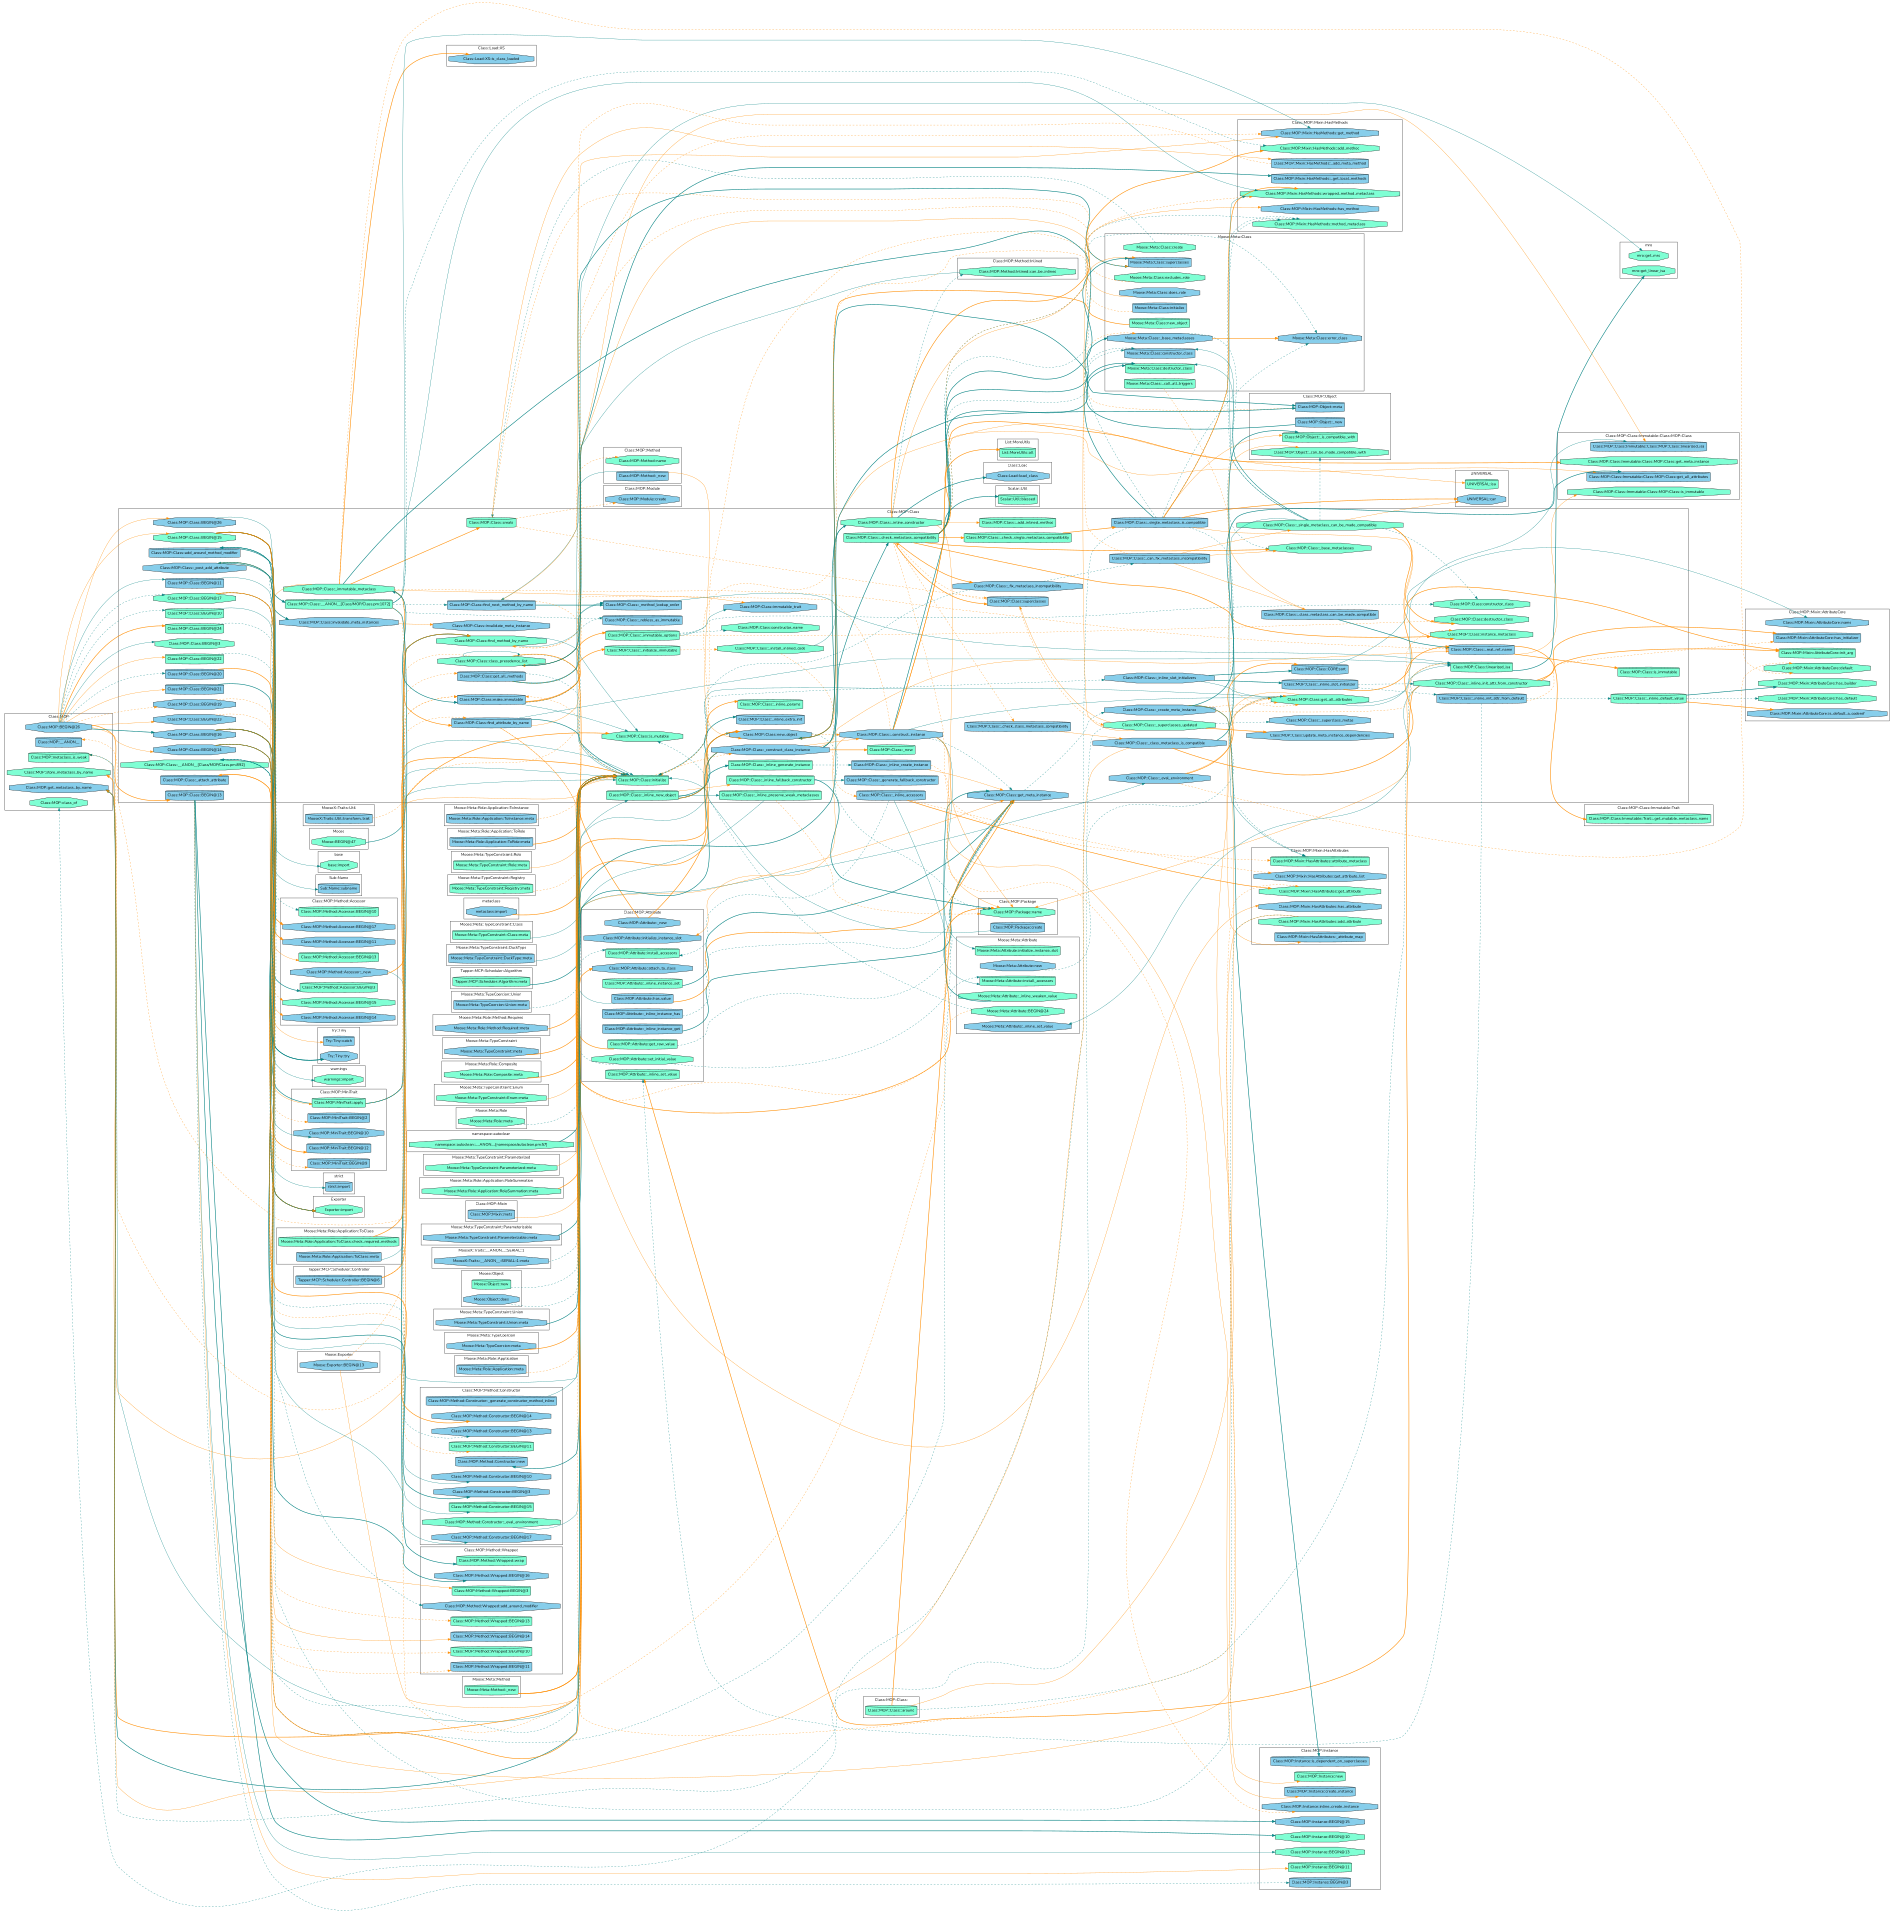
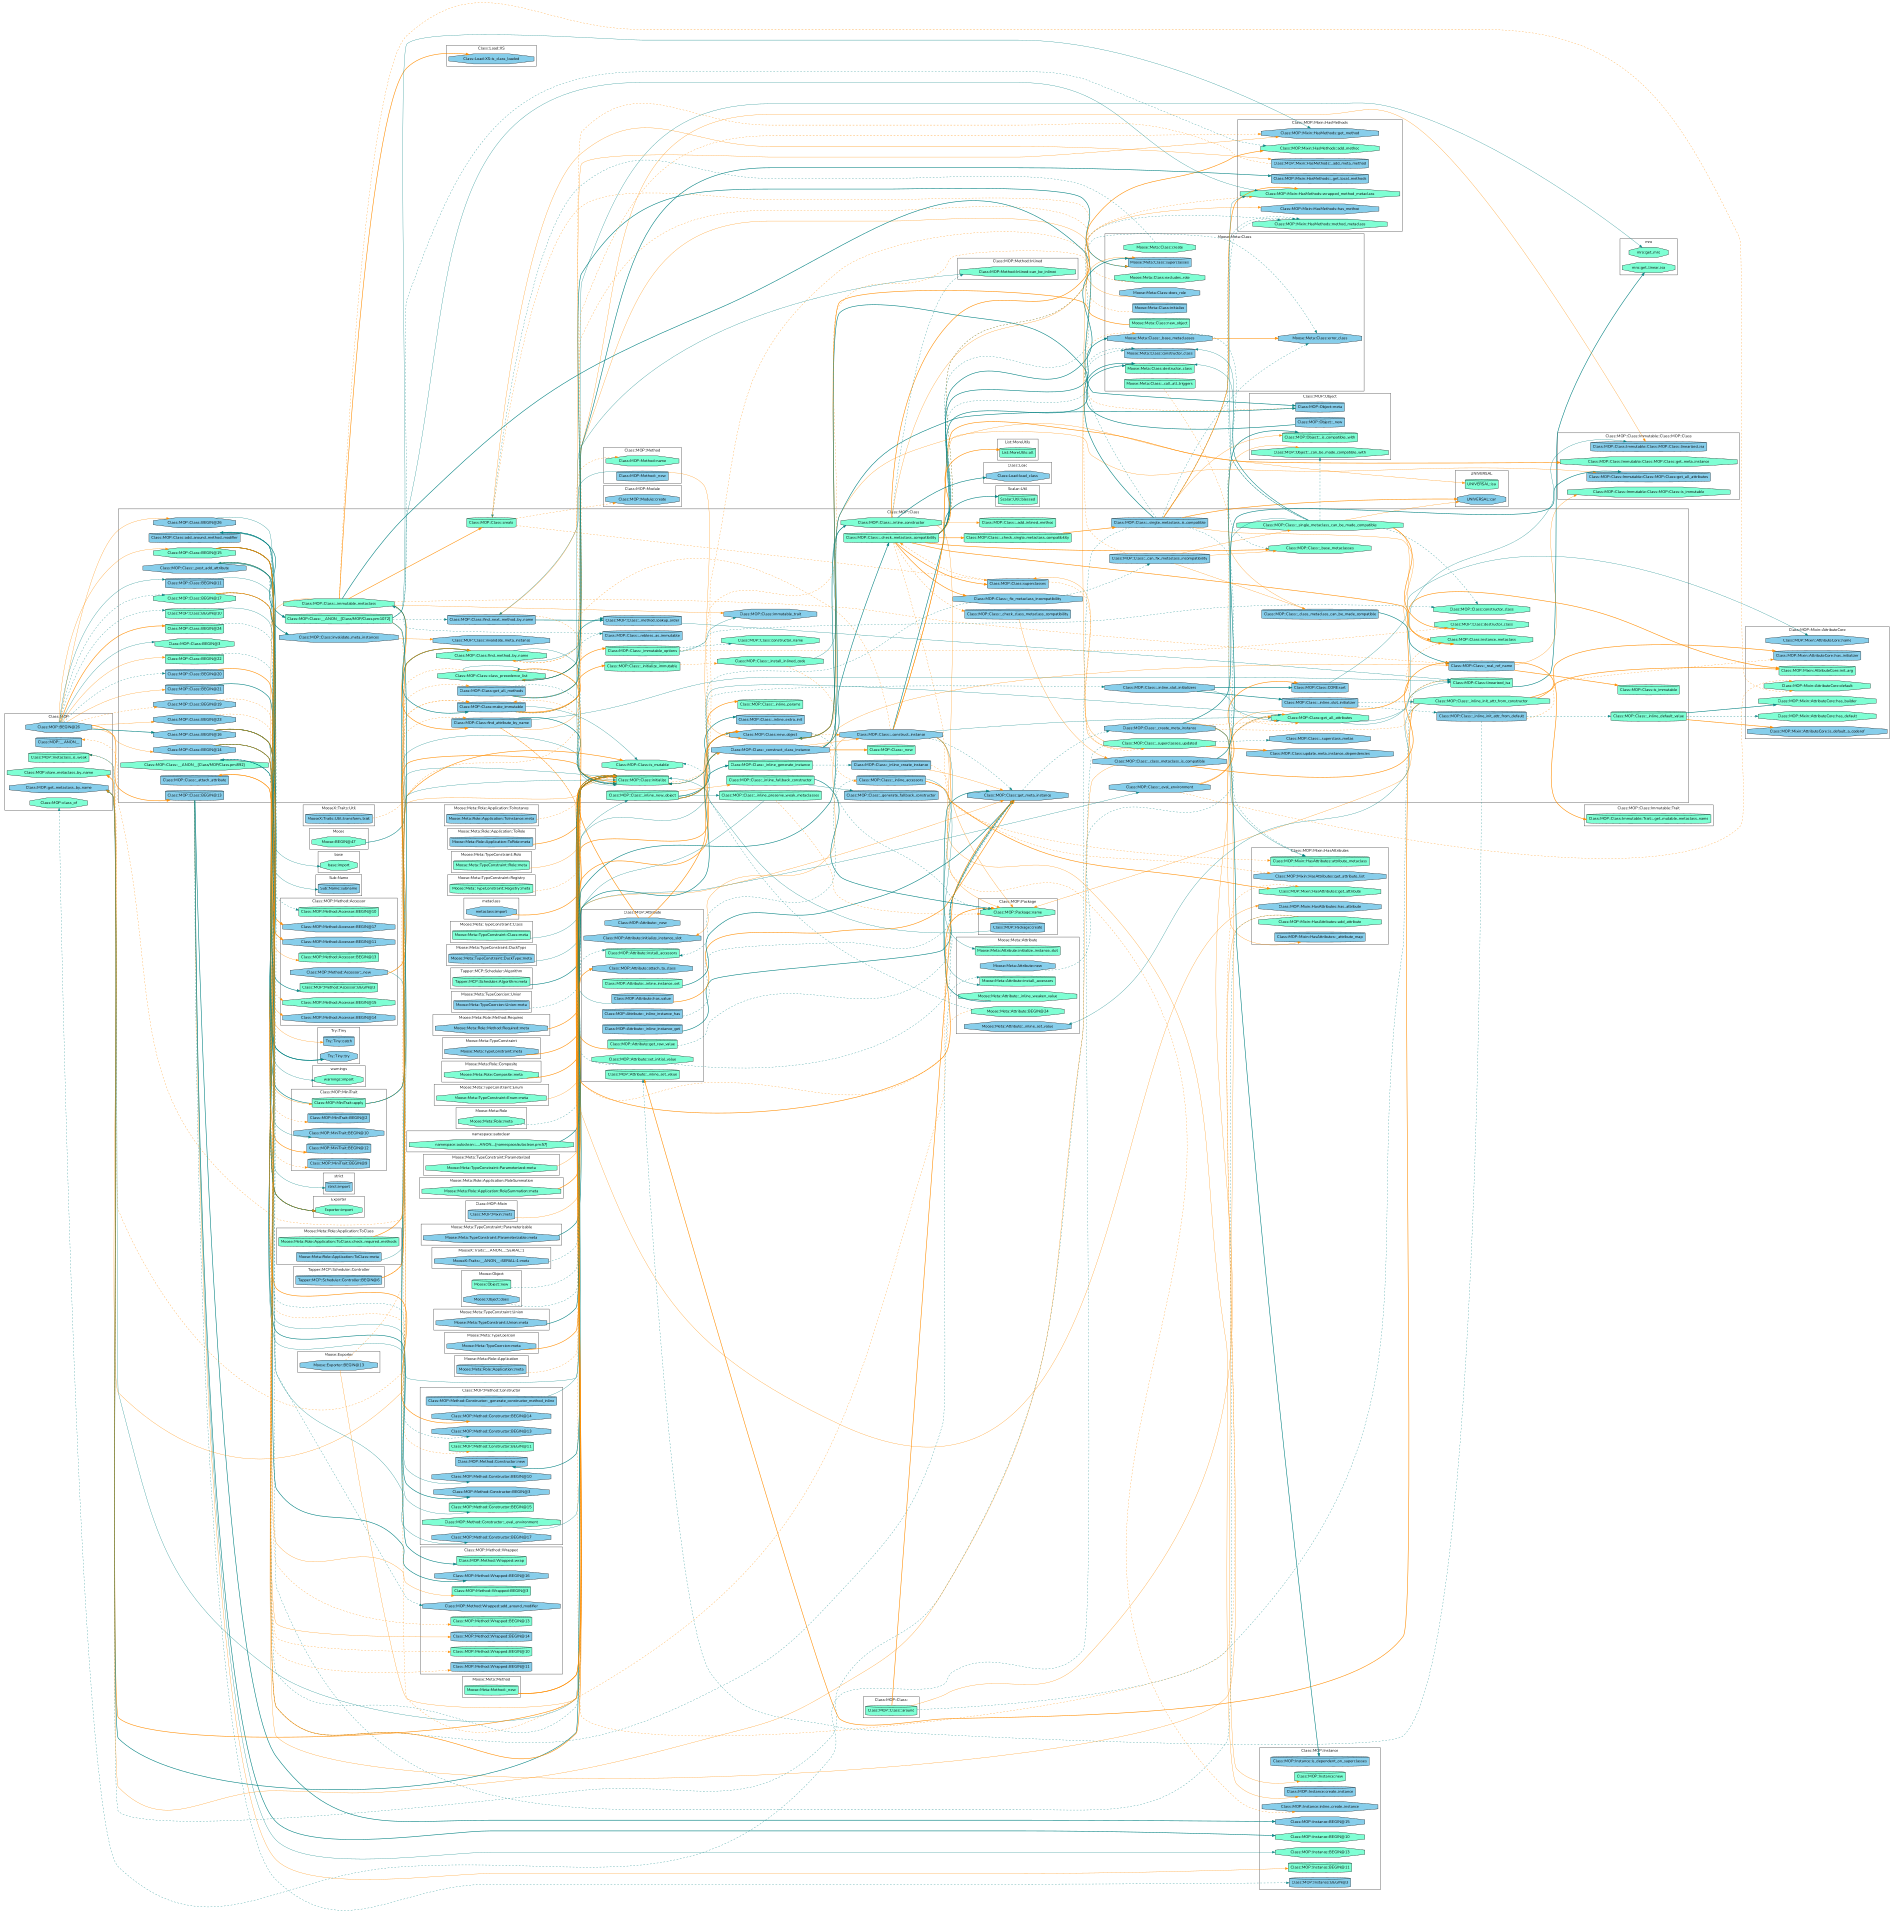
(590, 669) -> (574, 661)
